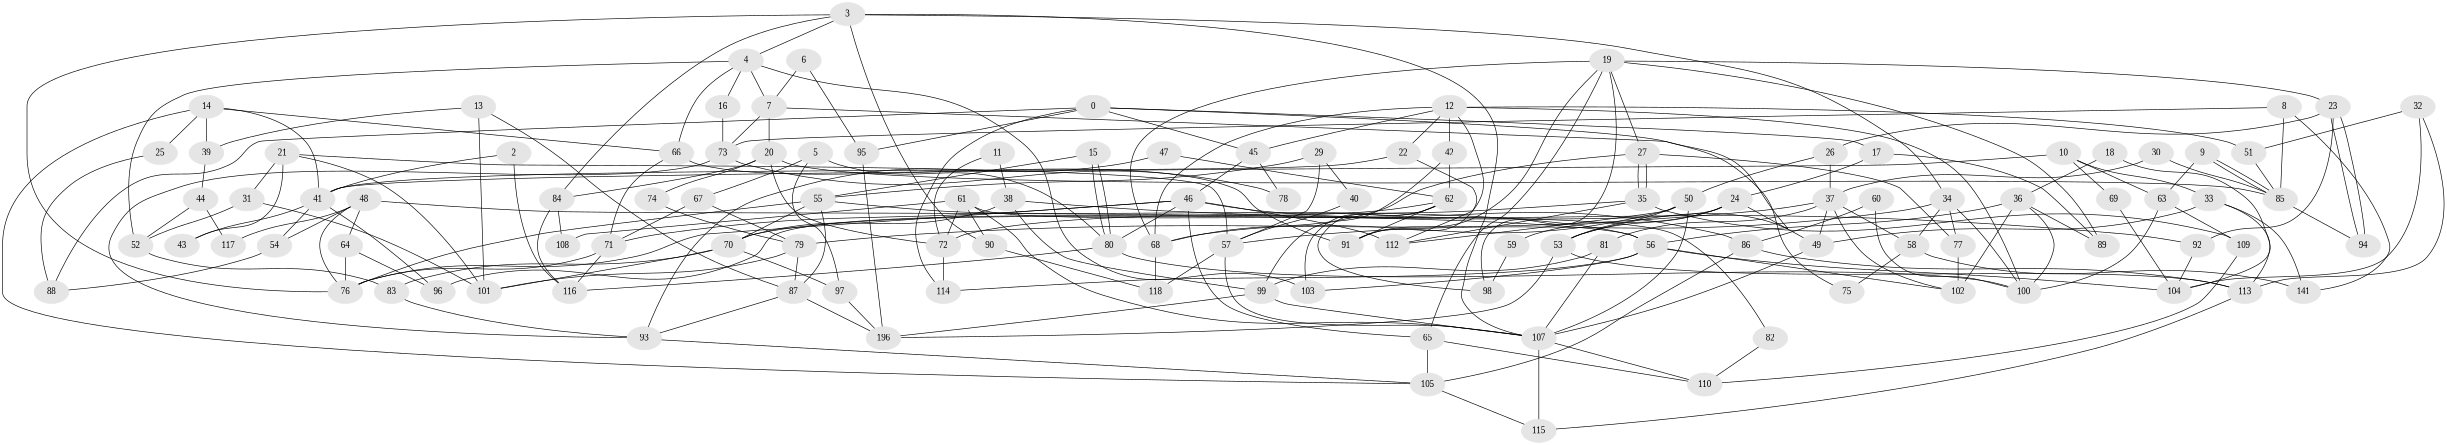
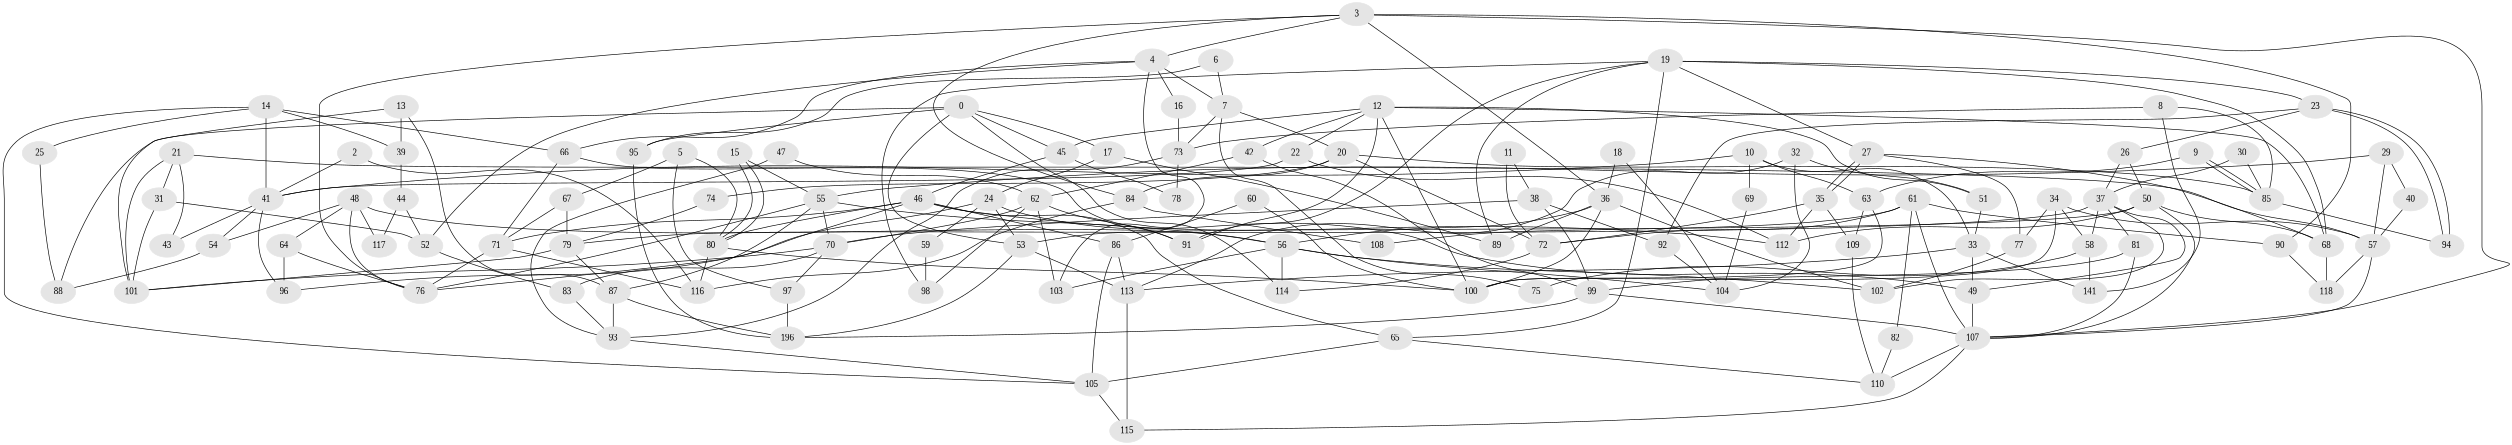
(1424, 29) -> (1477, 101)
(2265, 176) -> (1979, 218)
